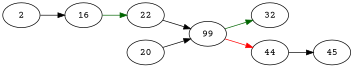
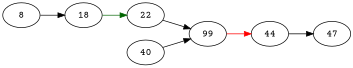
(21, 15) -> (21, 15)
(84, 15) -> (84, 15)
(270, 15) -> none
(146, 52) -> (146, 52)
(332, 52) -> (332, 34)
